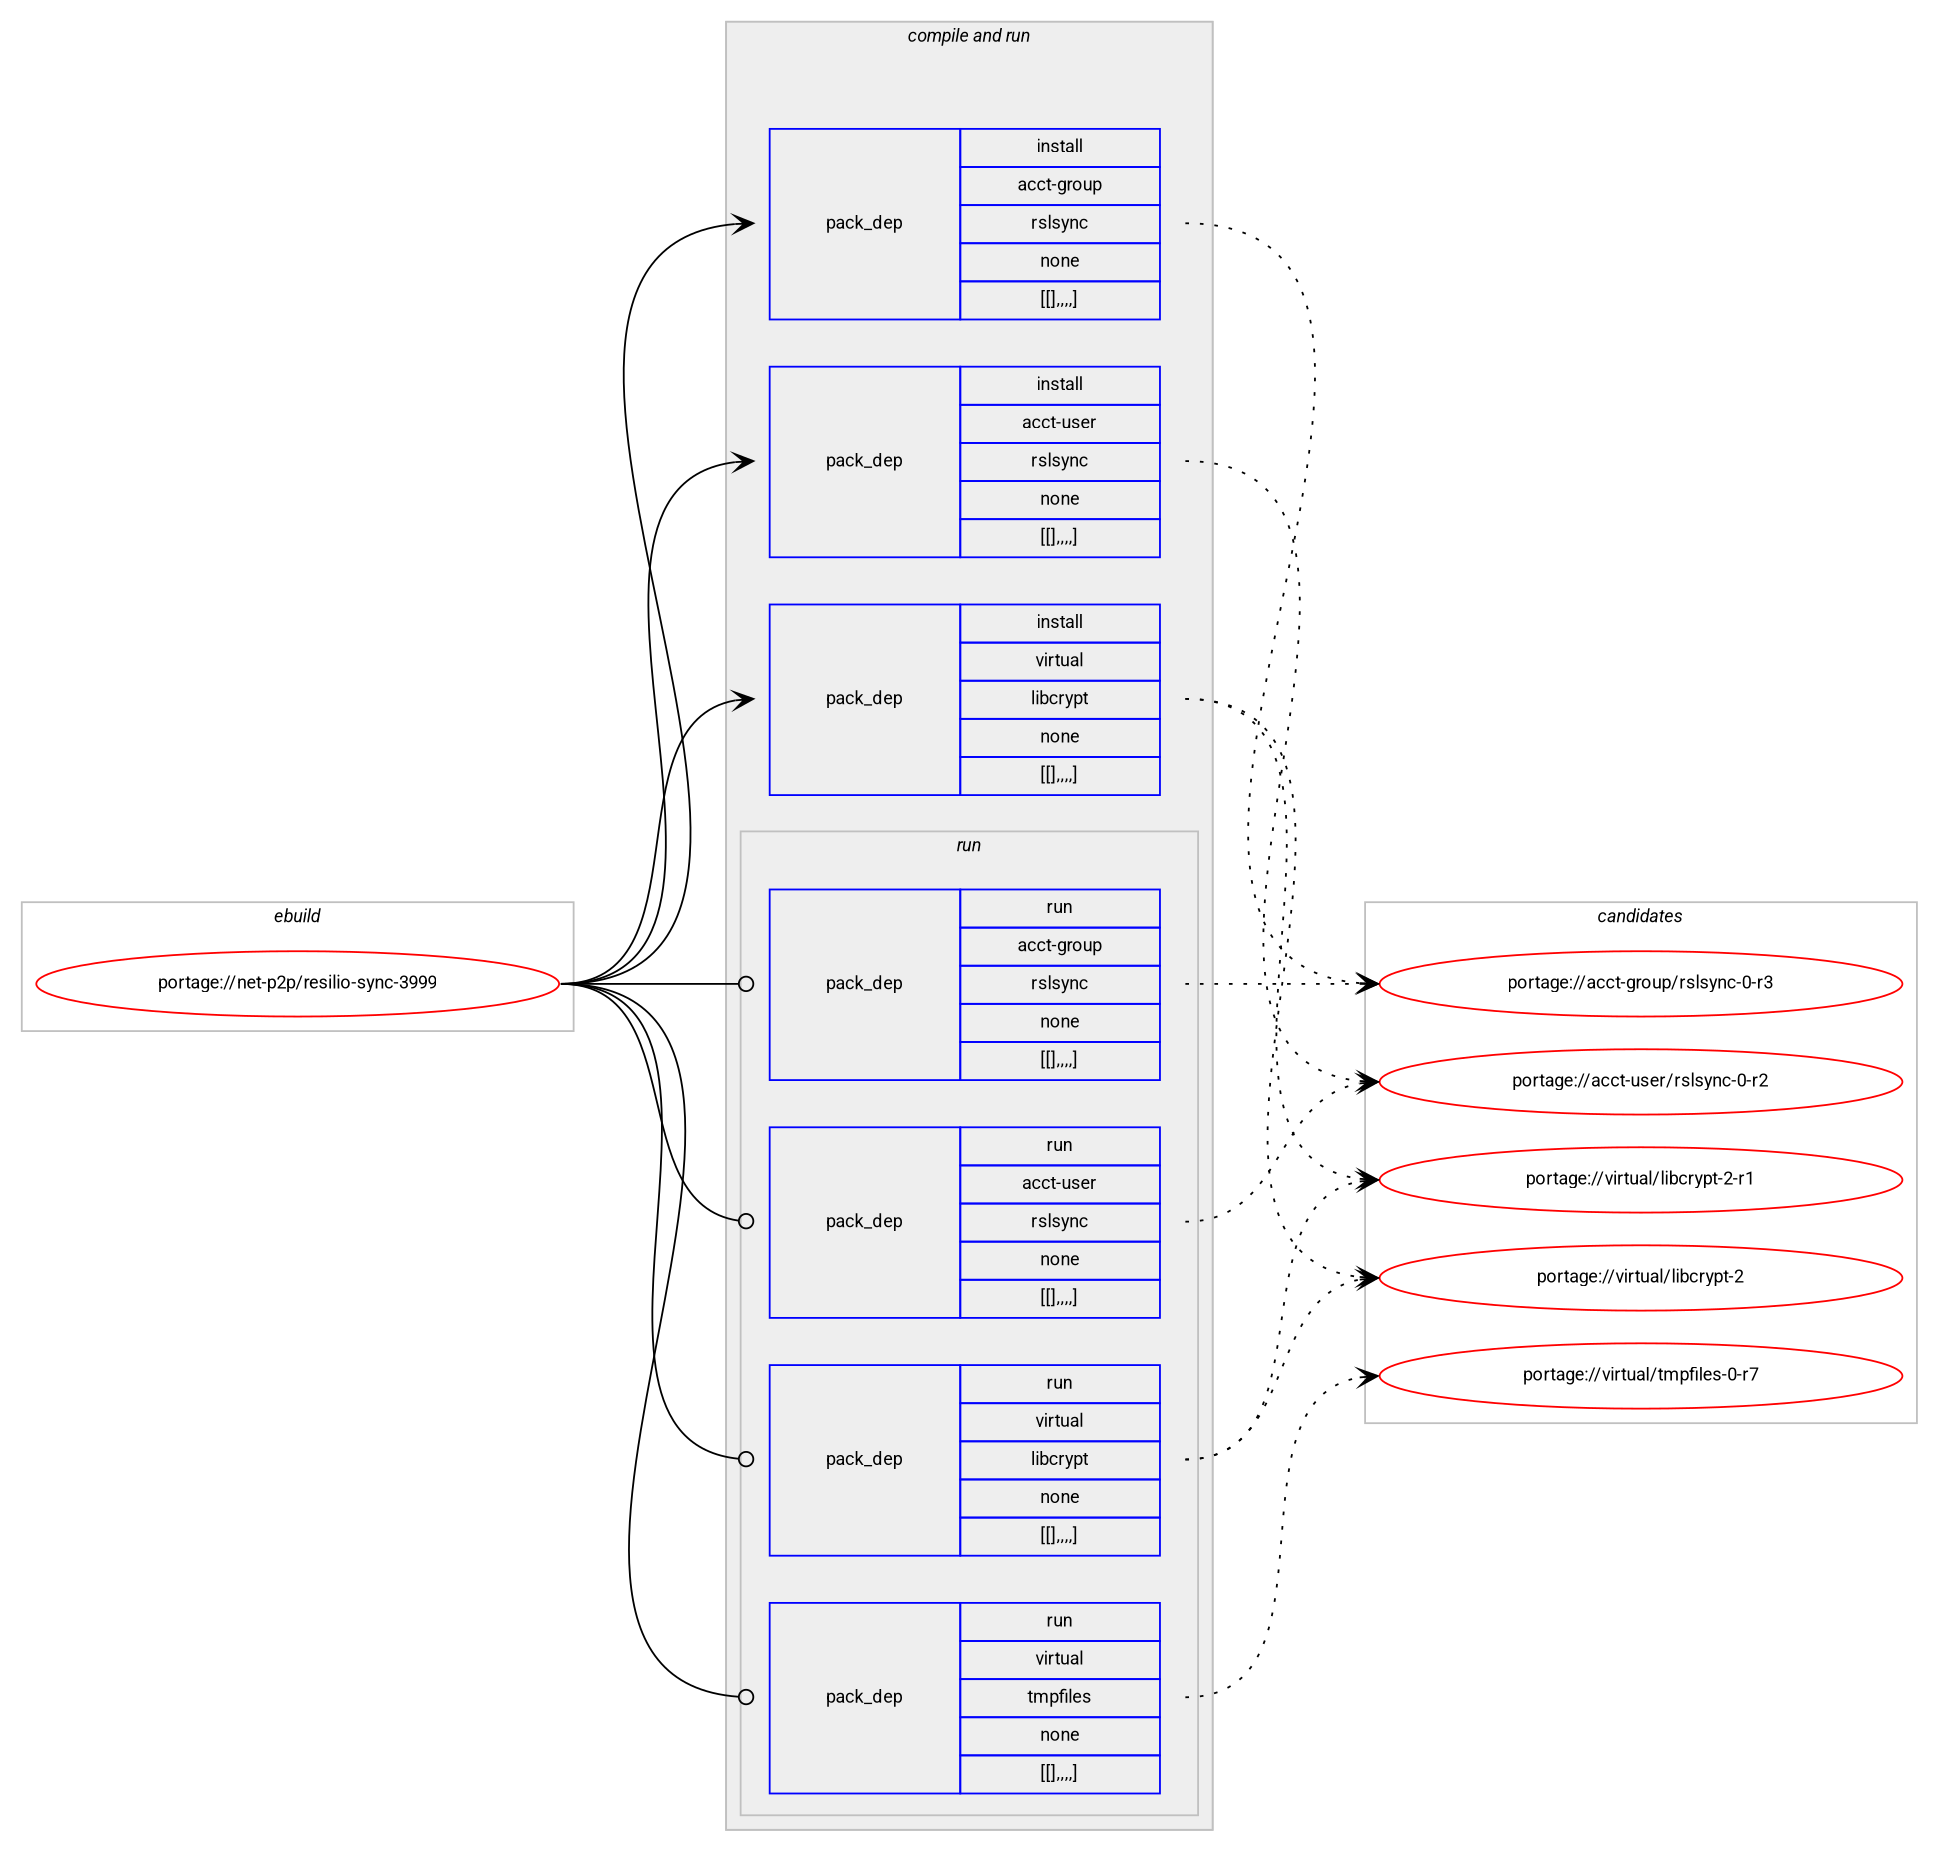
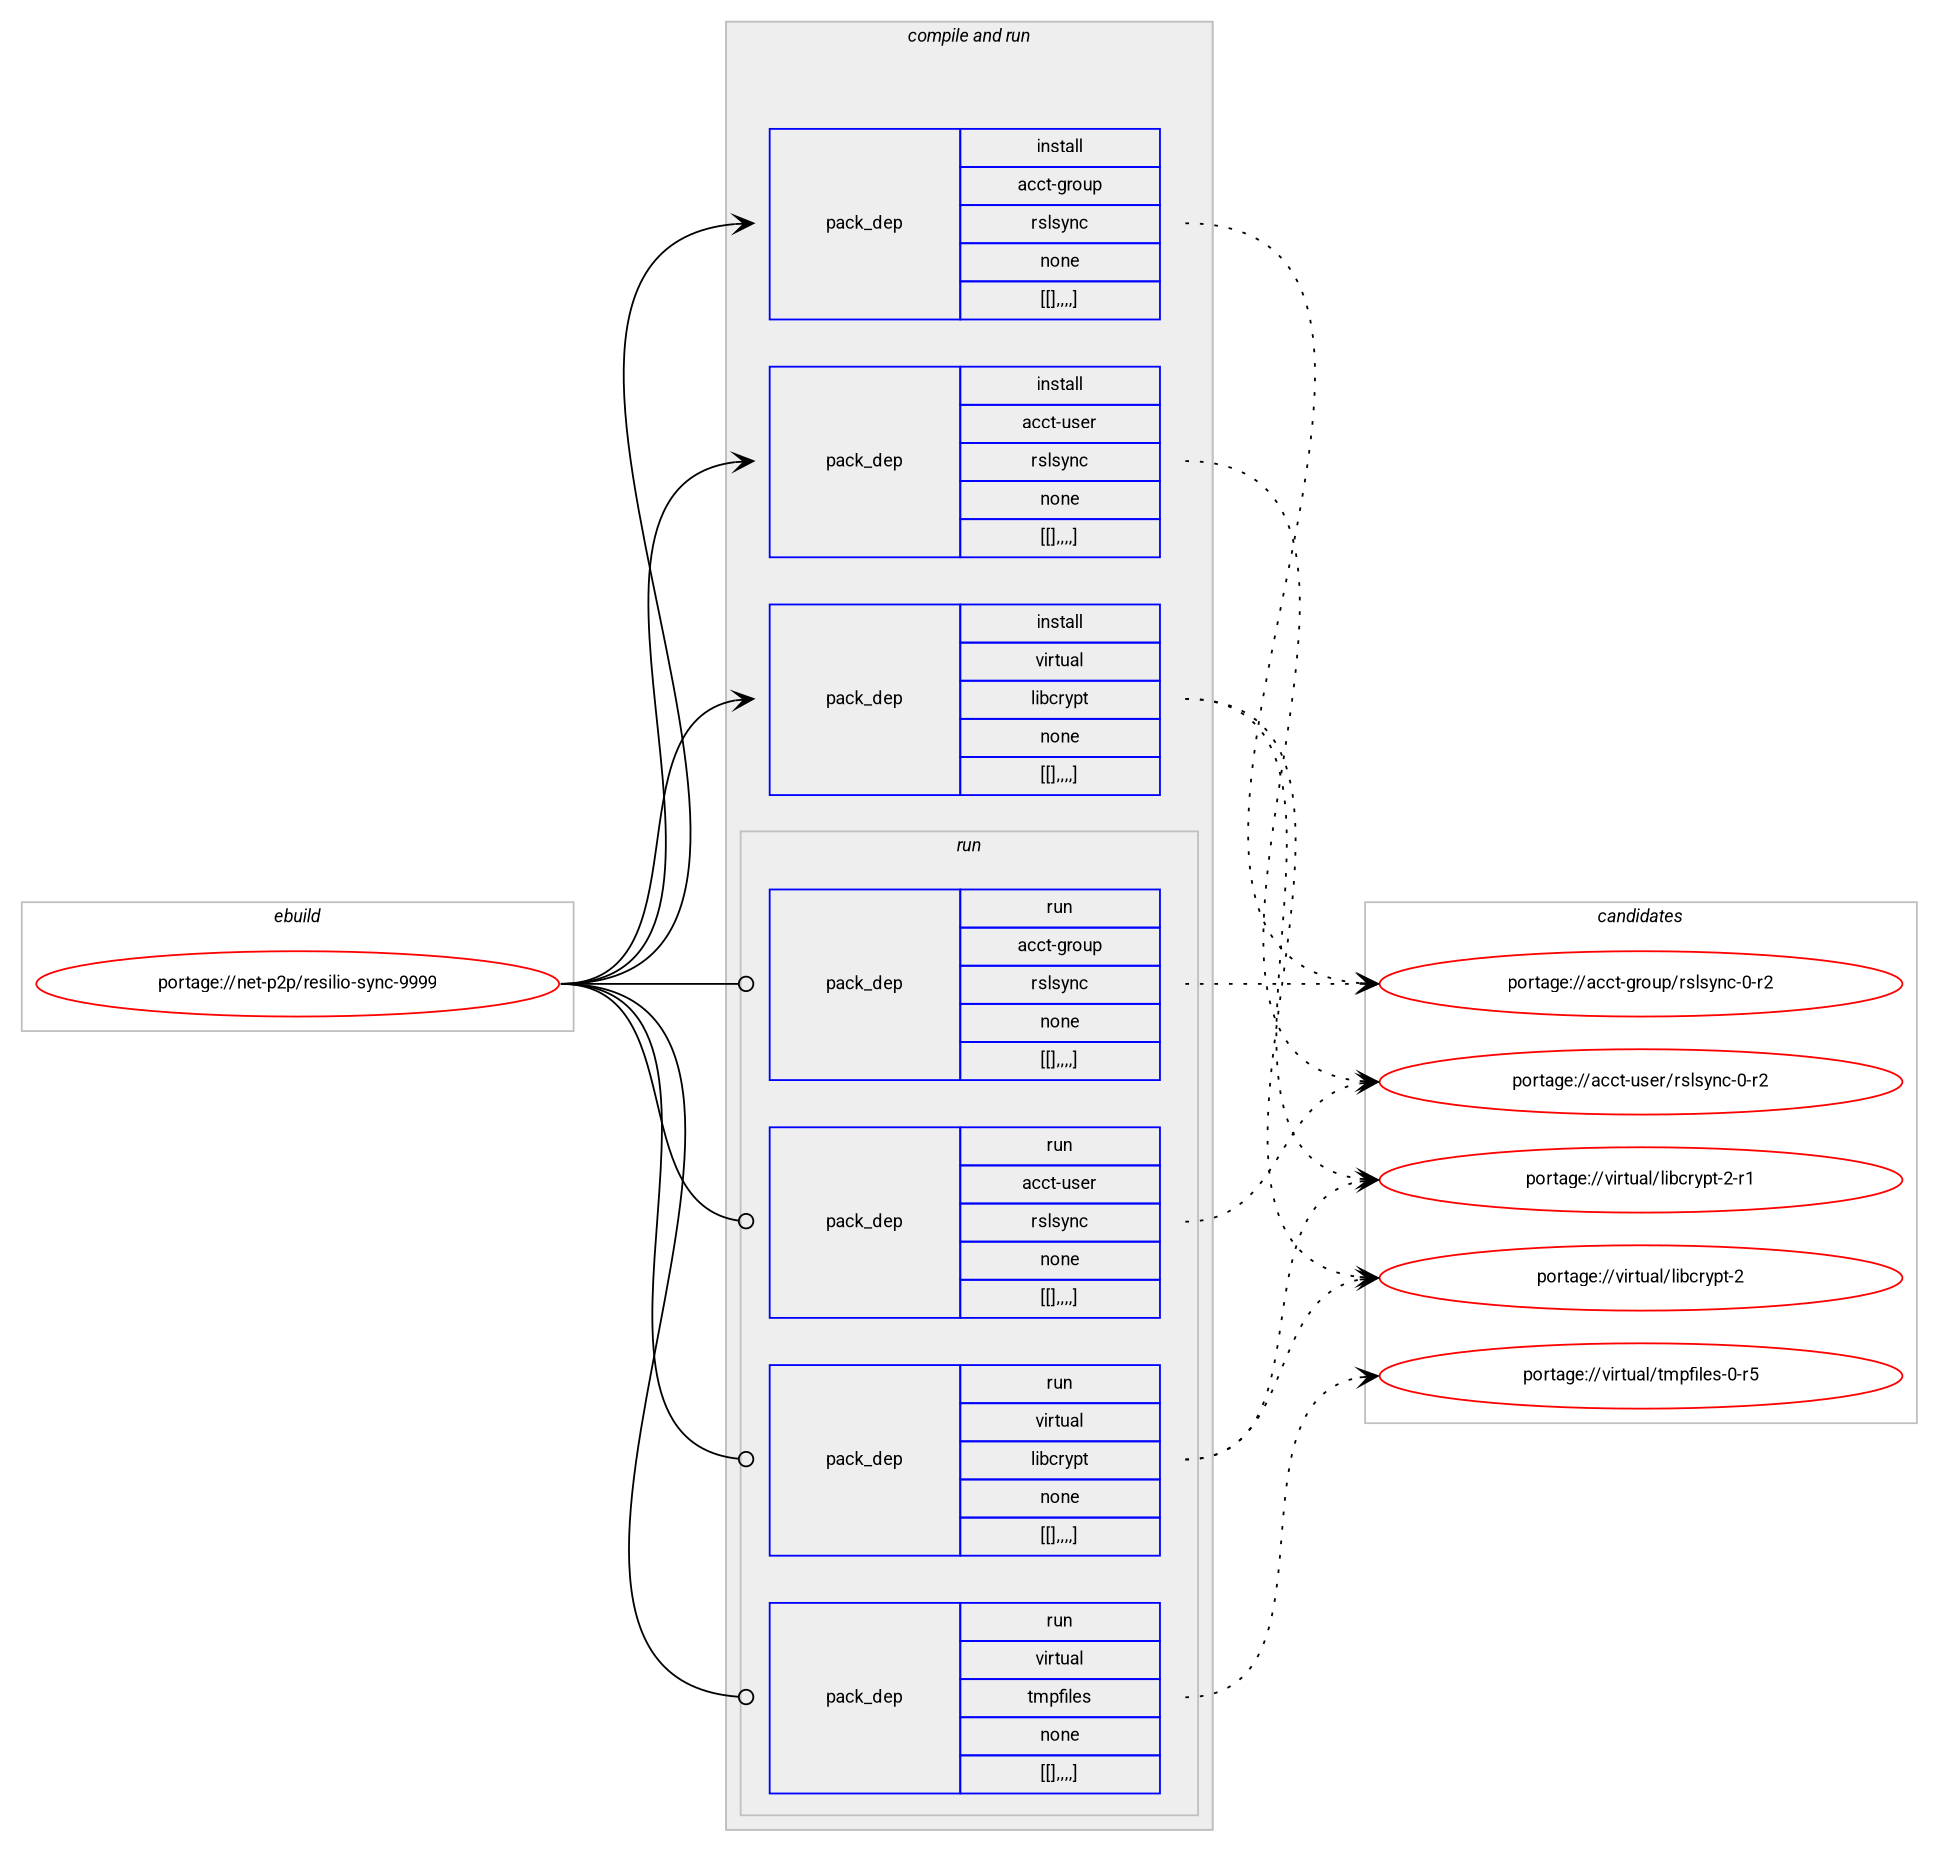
(298, 984) -> (298, 984)
(1641, 984) -> (1641, 984)
(1641, 1376) -> (1641, 1376)
